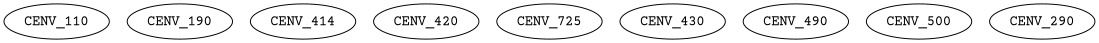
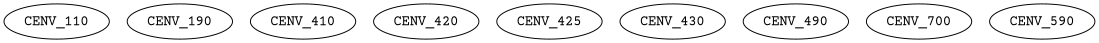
(303, 22) -> (303, 22)
(549, 22) -> (549, 22)
(919, 22) -> (919, 22)
(1042, 22) -> (1042, 22)
